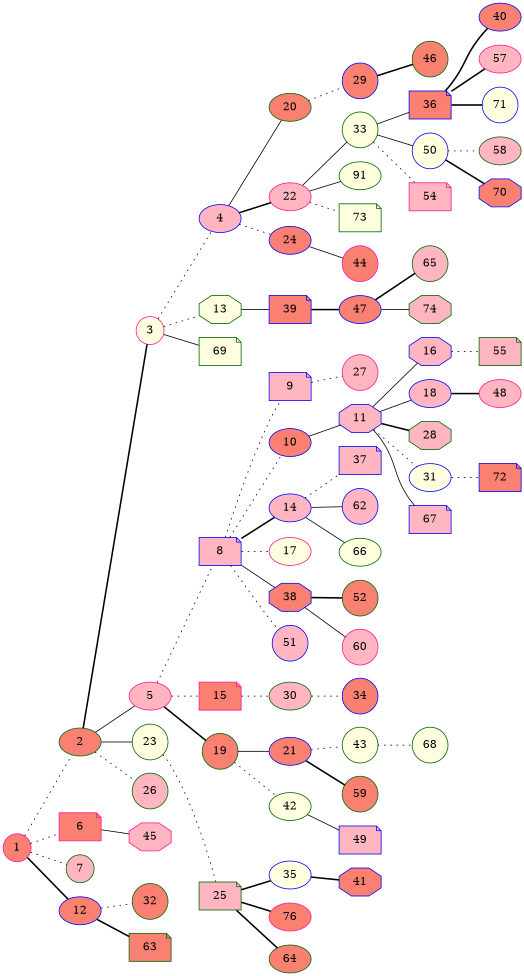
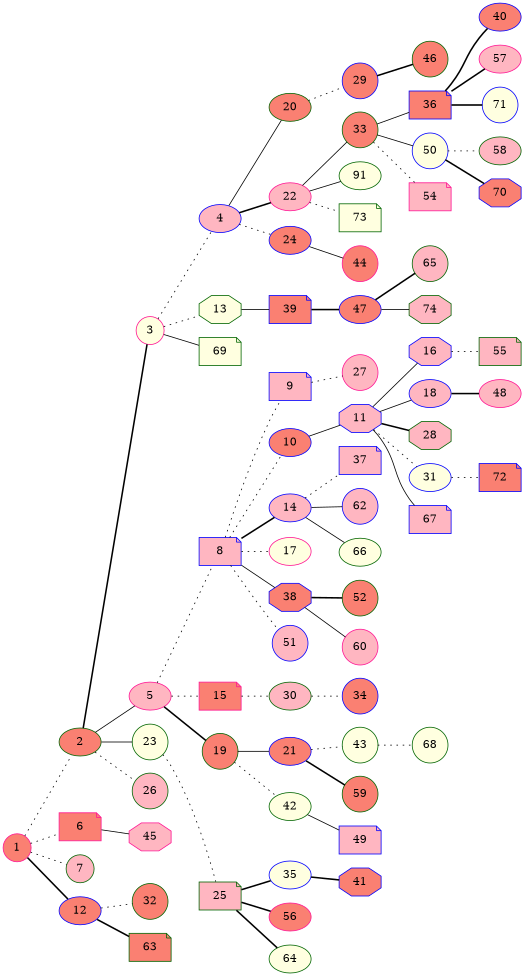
(360, 130) -> (360, 130)
(290, 917) -> (290, 917)
(290, 959) -> (290, 959)
